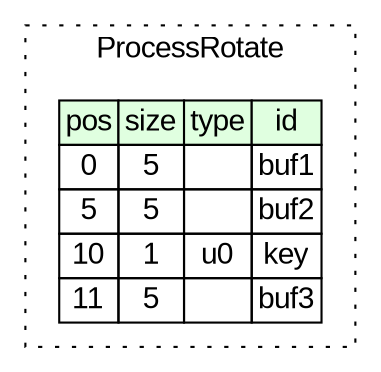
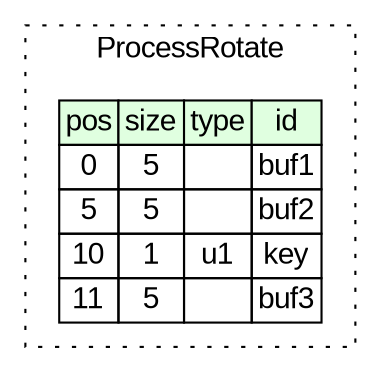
(218, 255) -> (218, 255)
